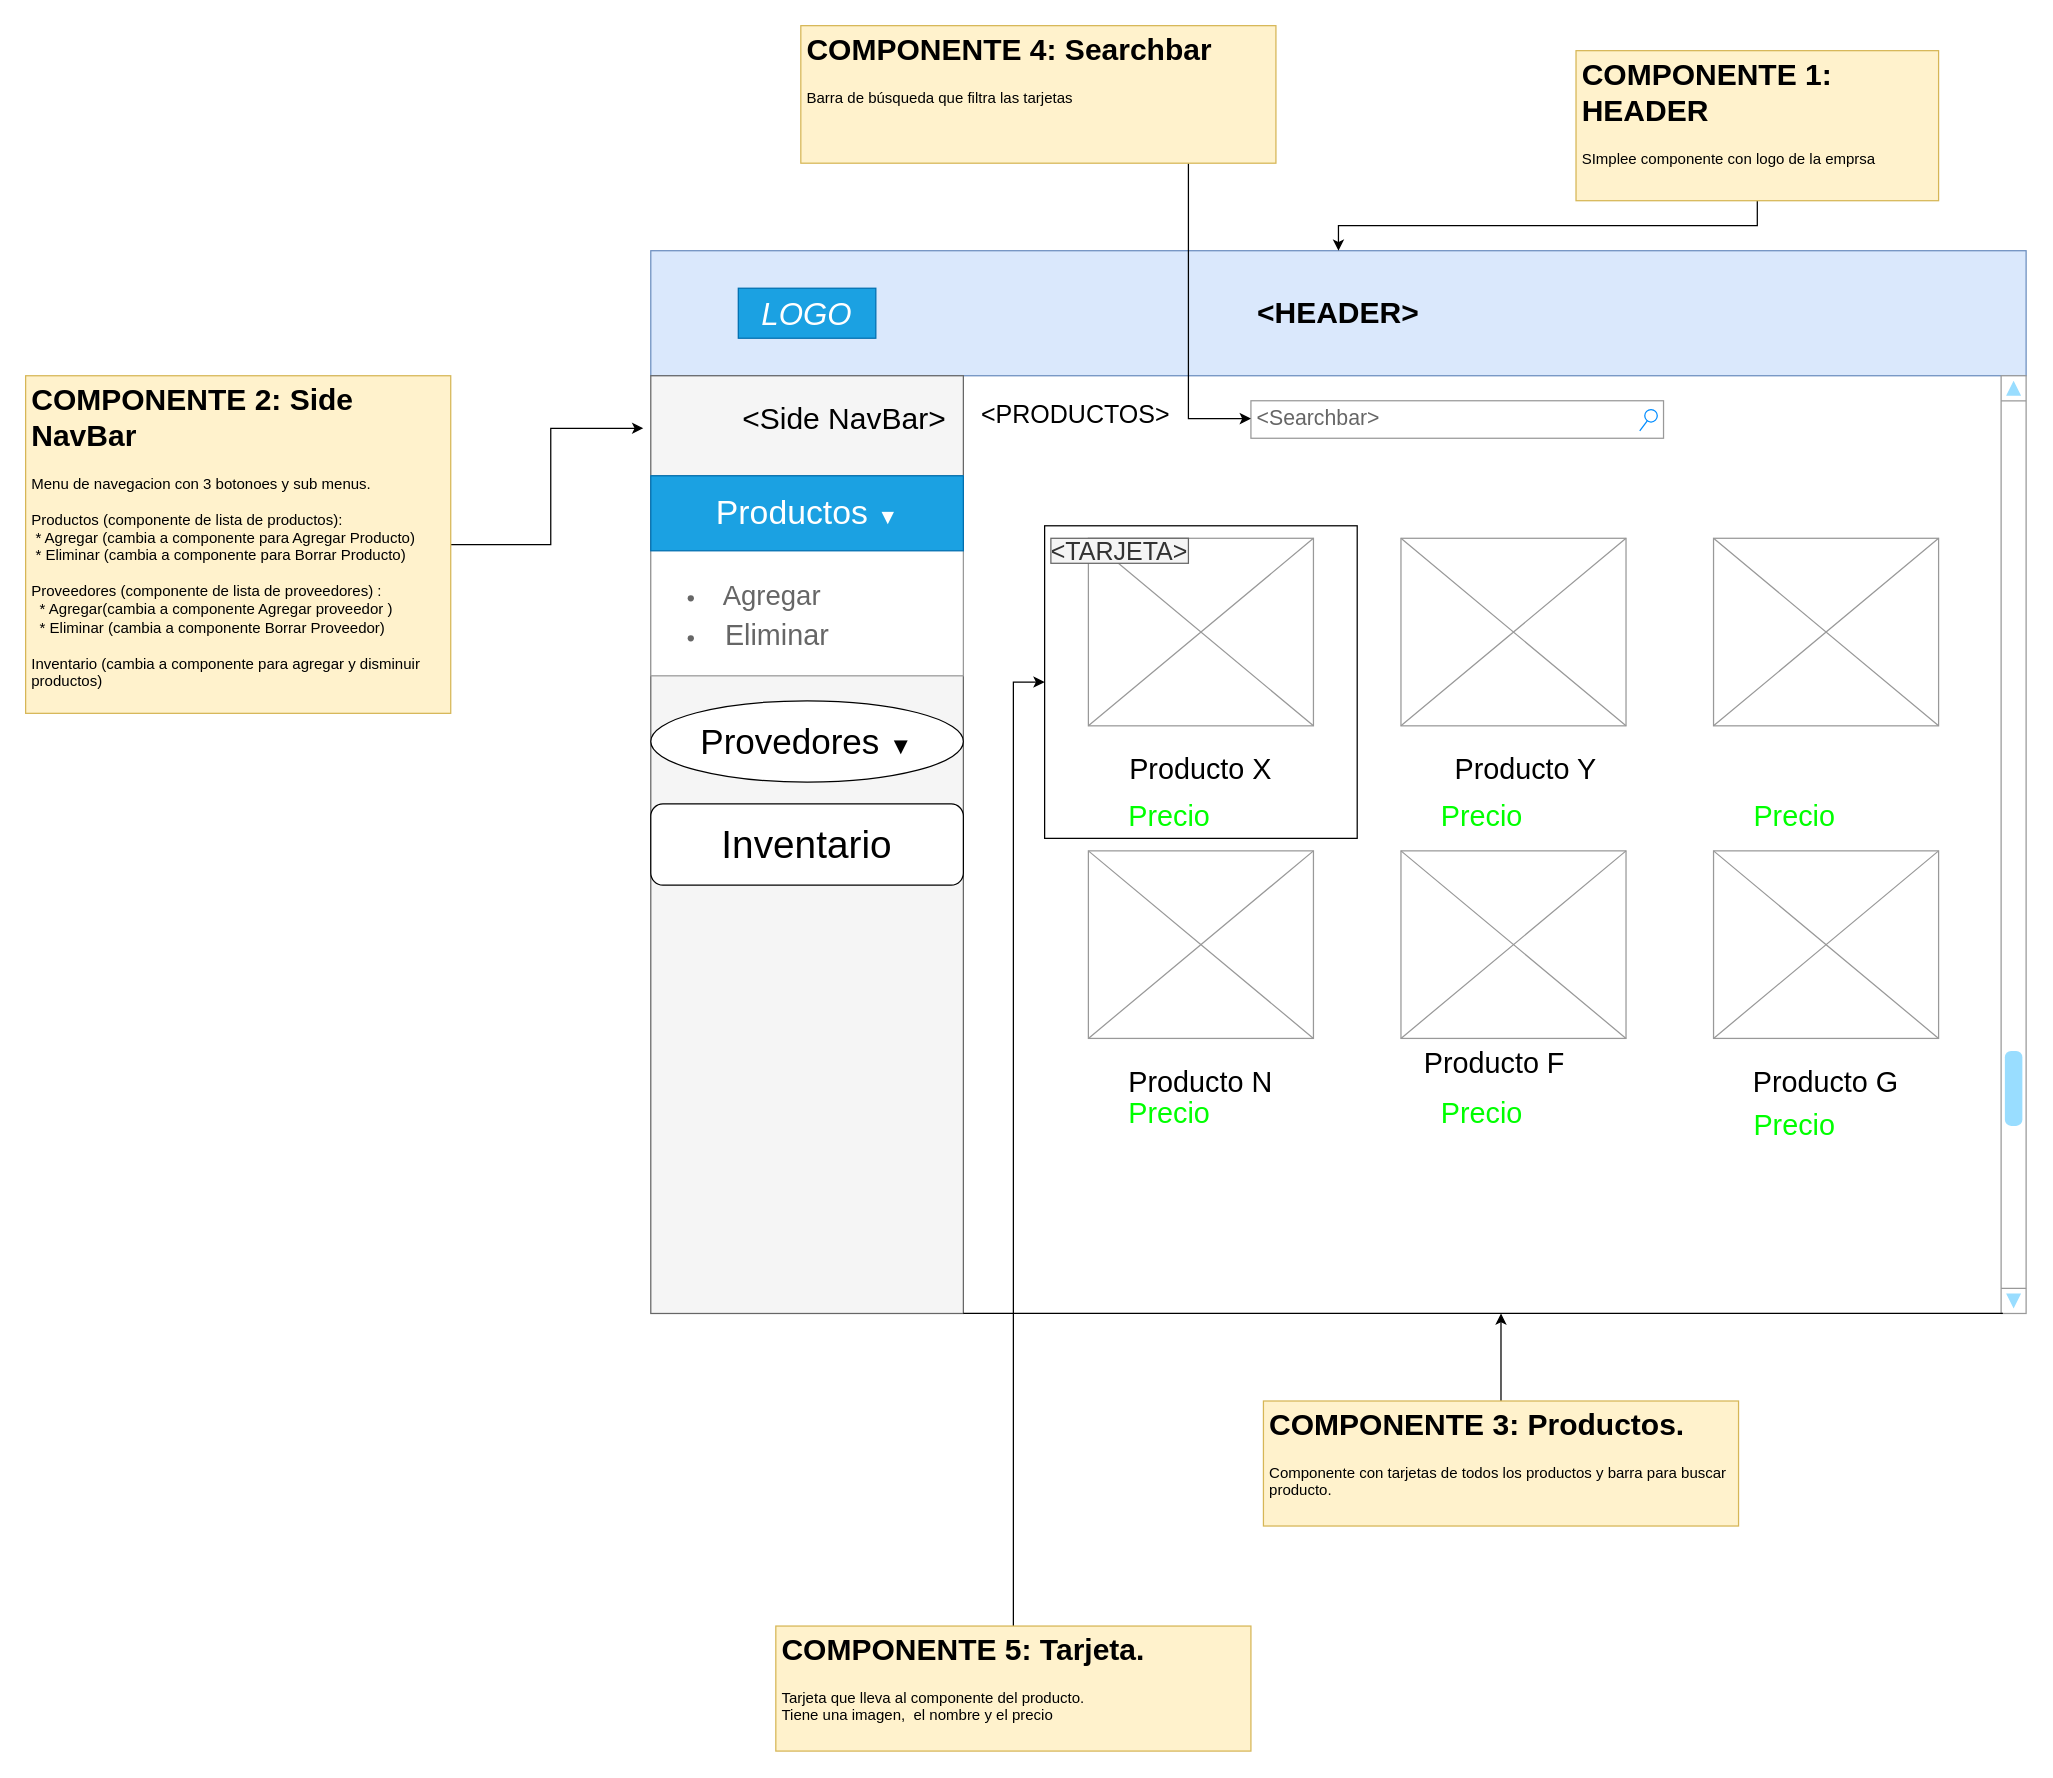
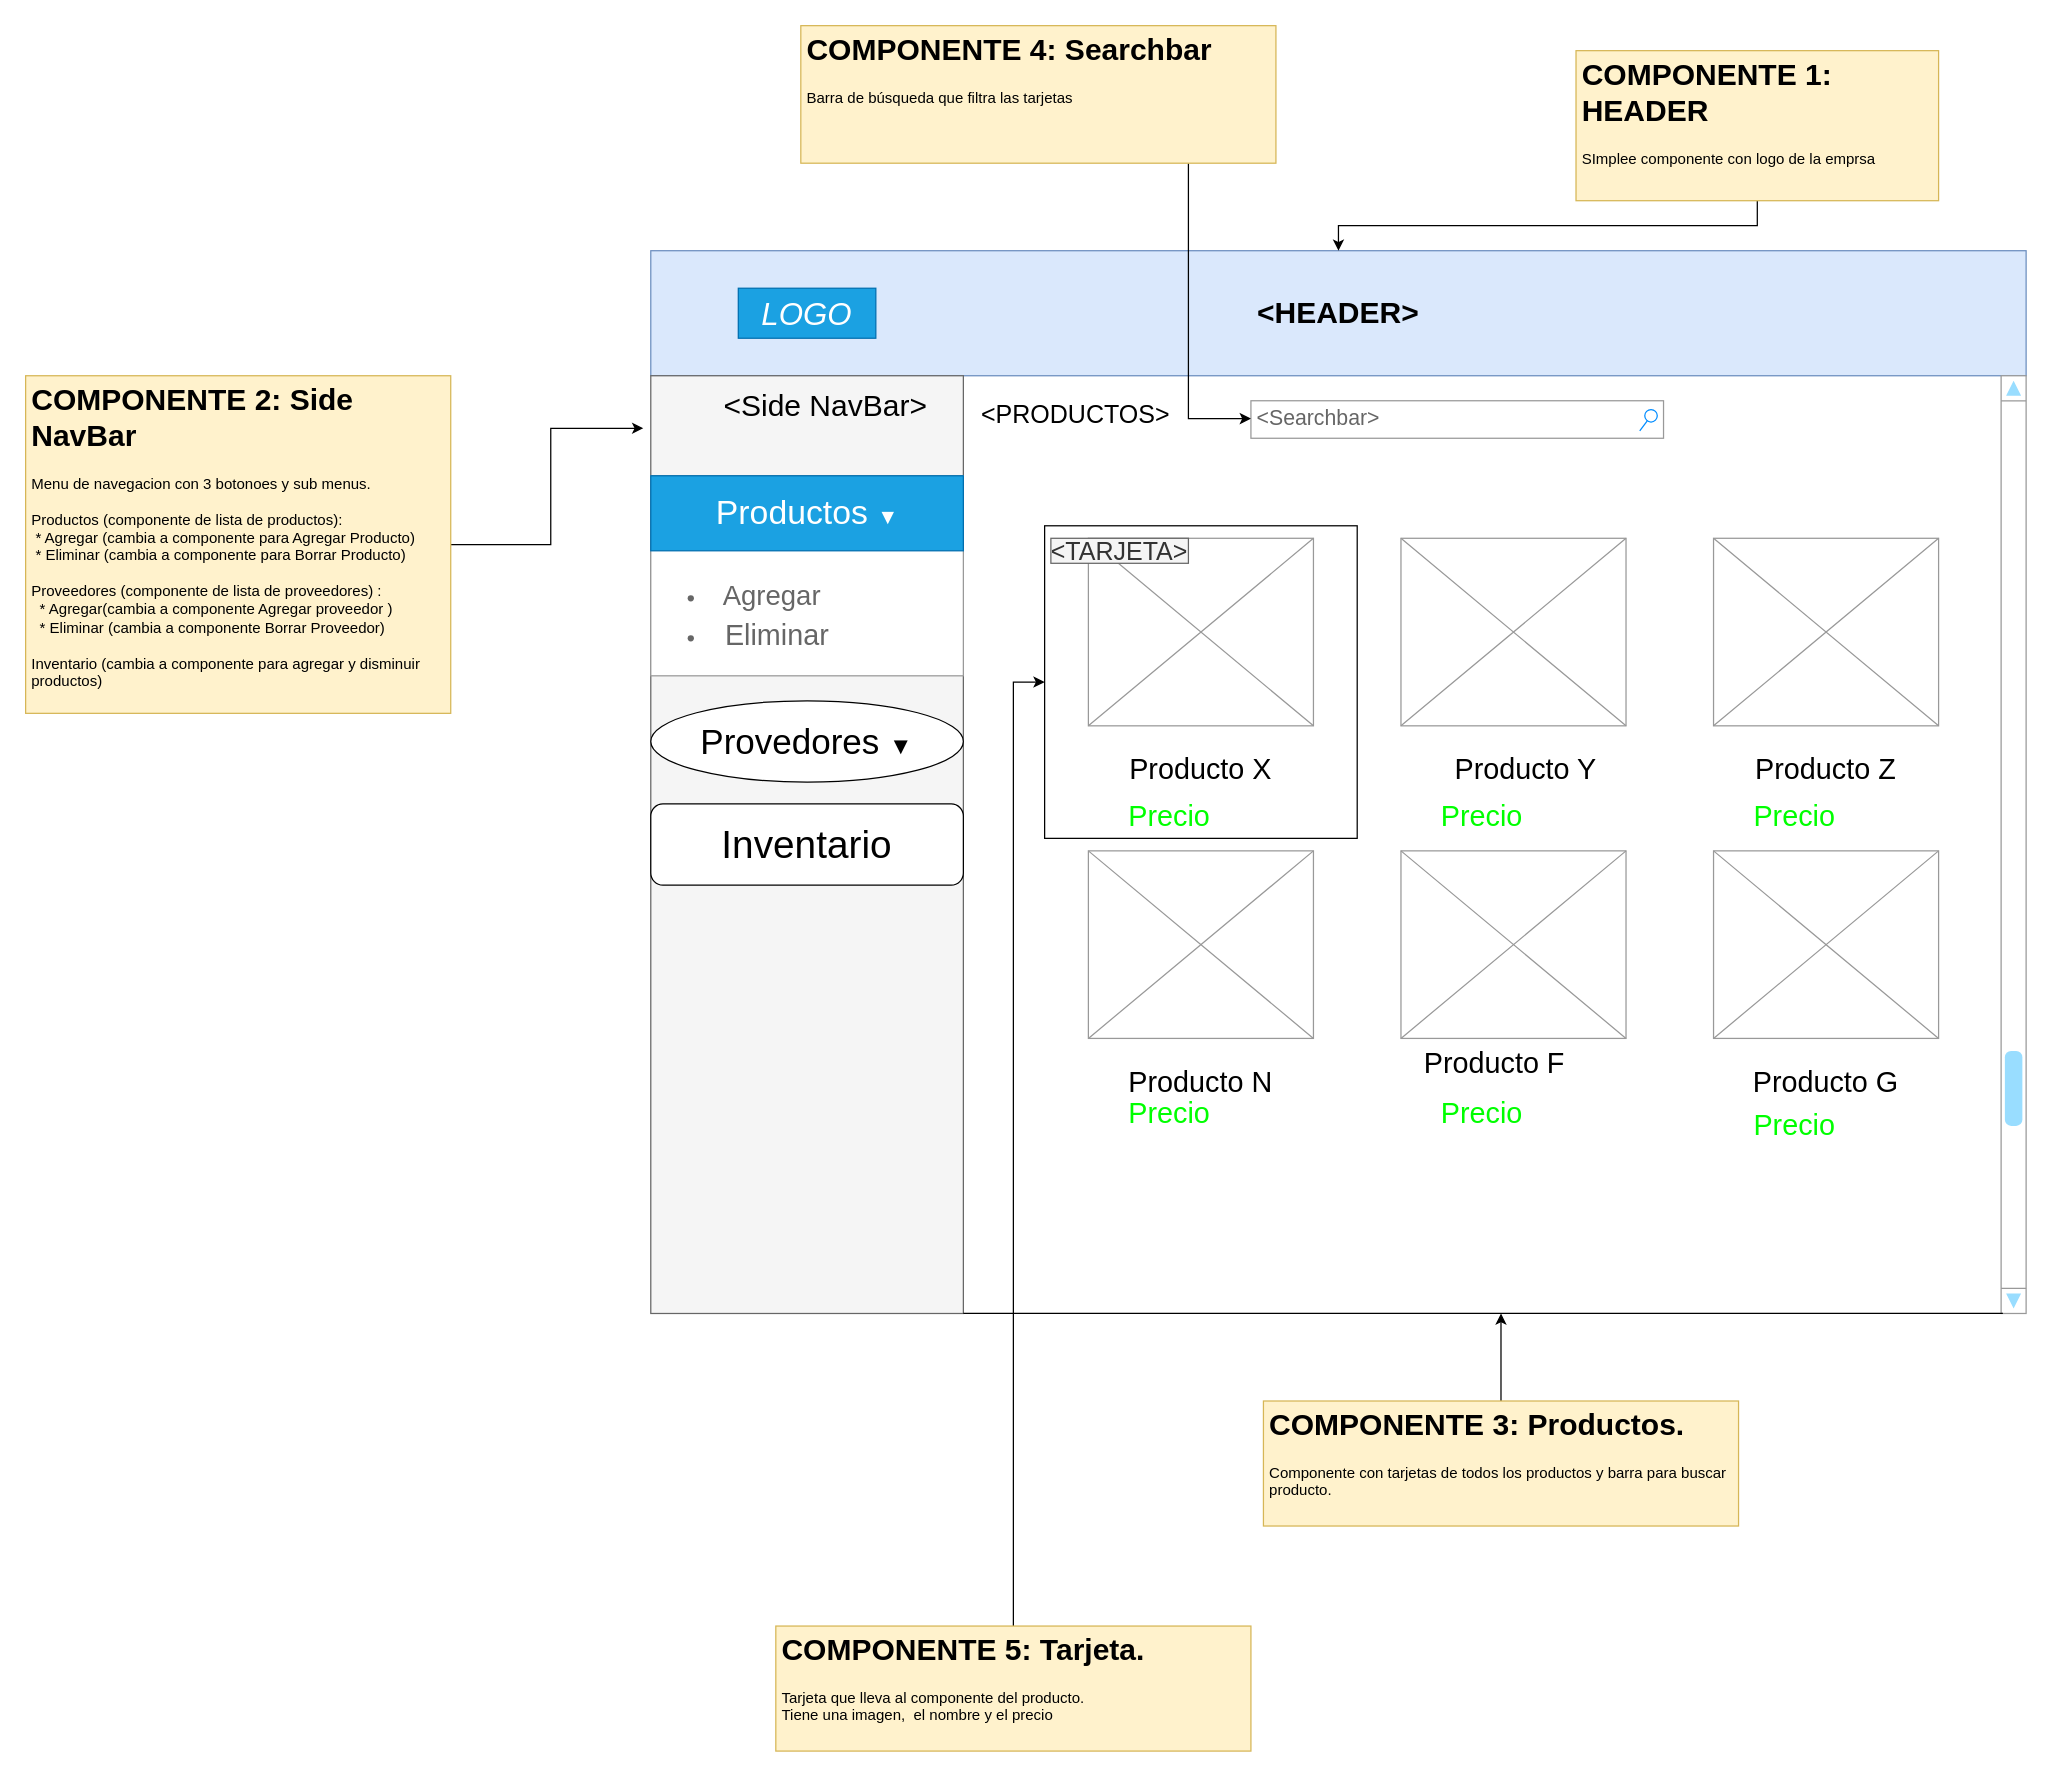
(844, 419) -> (826, 407)
none -> (1826, 769)
